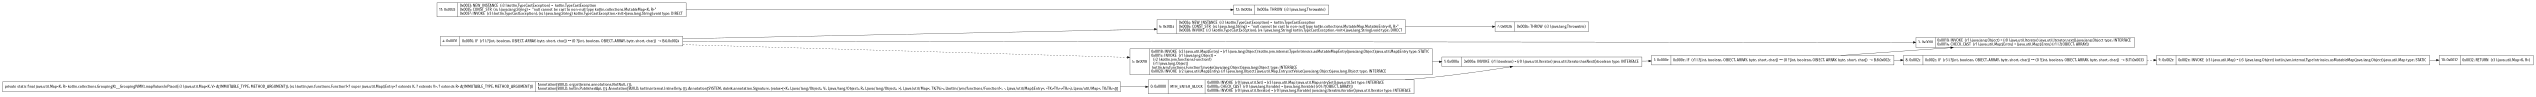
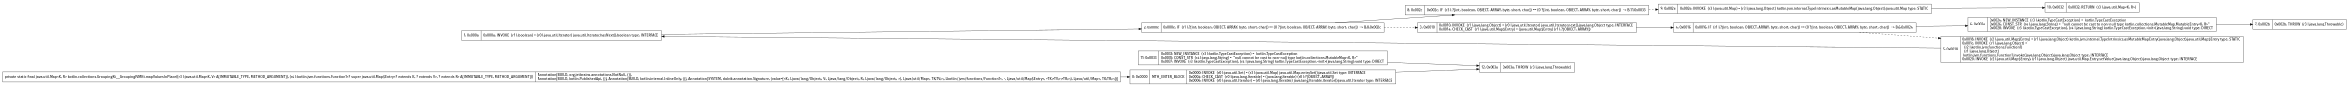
(1298, 42) -> (1654, 28)
(1896, 52) -> (1400, 28)
(1458, 74) -> (1436, 71)
